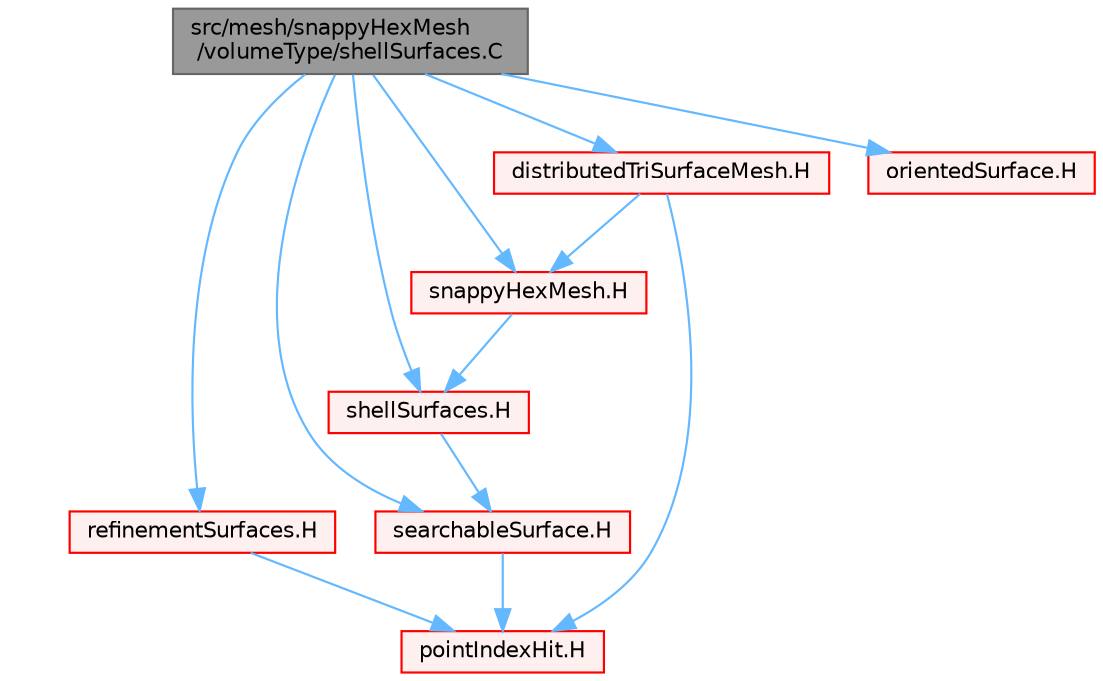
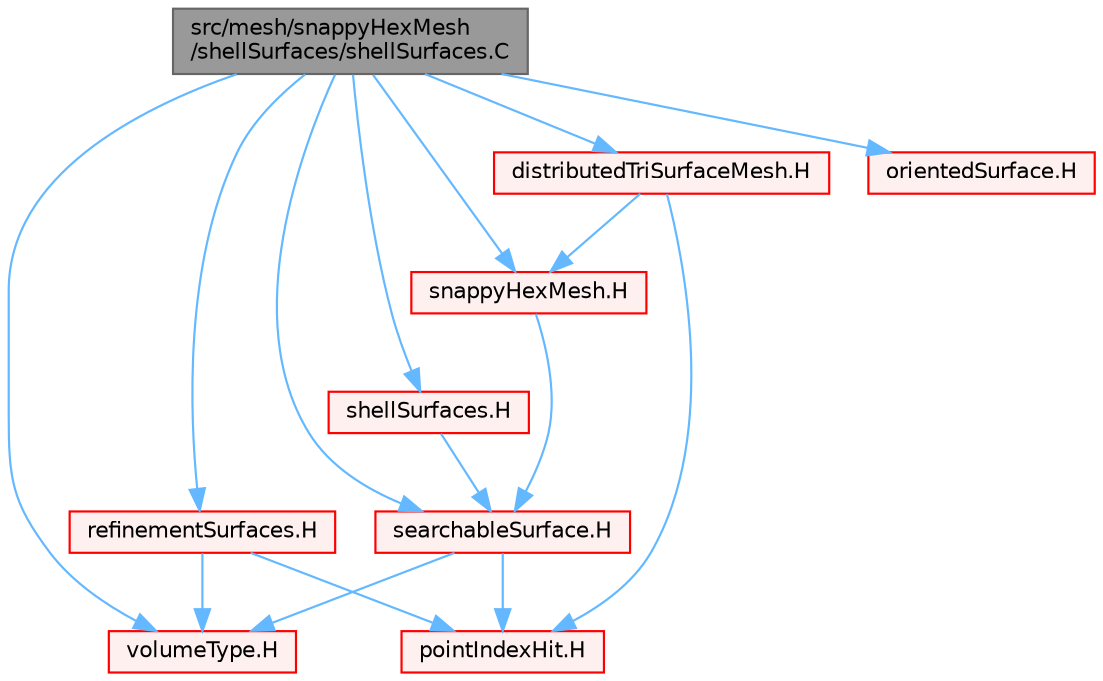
(350, 41) -> (350, 41)
(486, 344) -> (552, 404)
none -> (202, 652)
